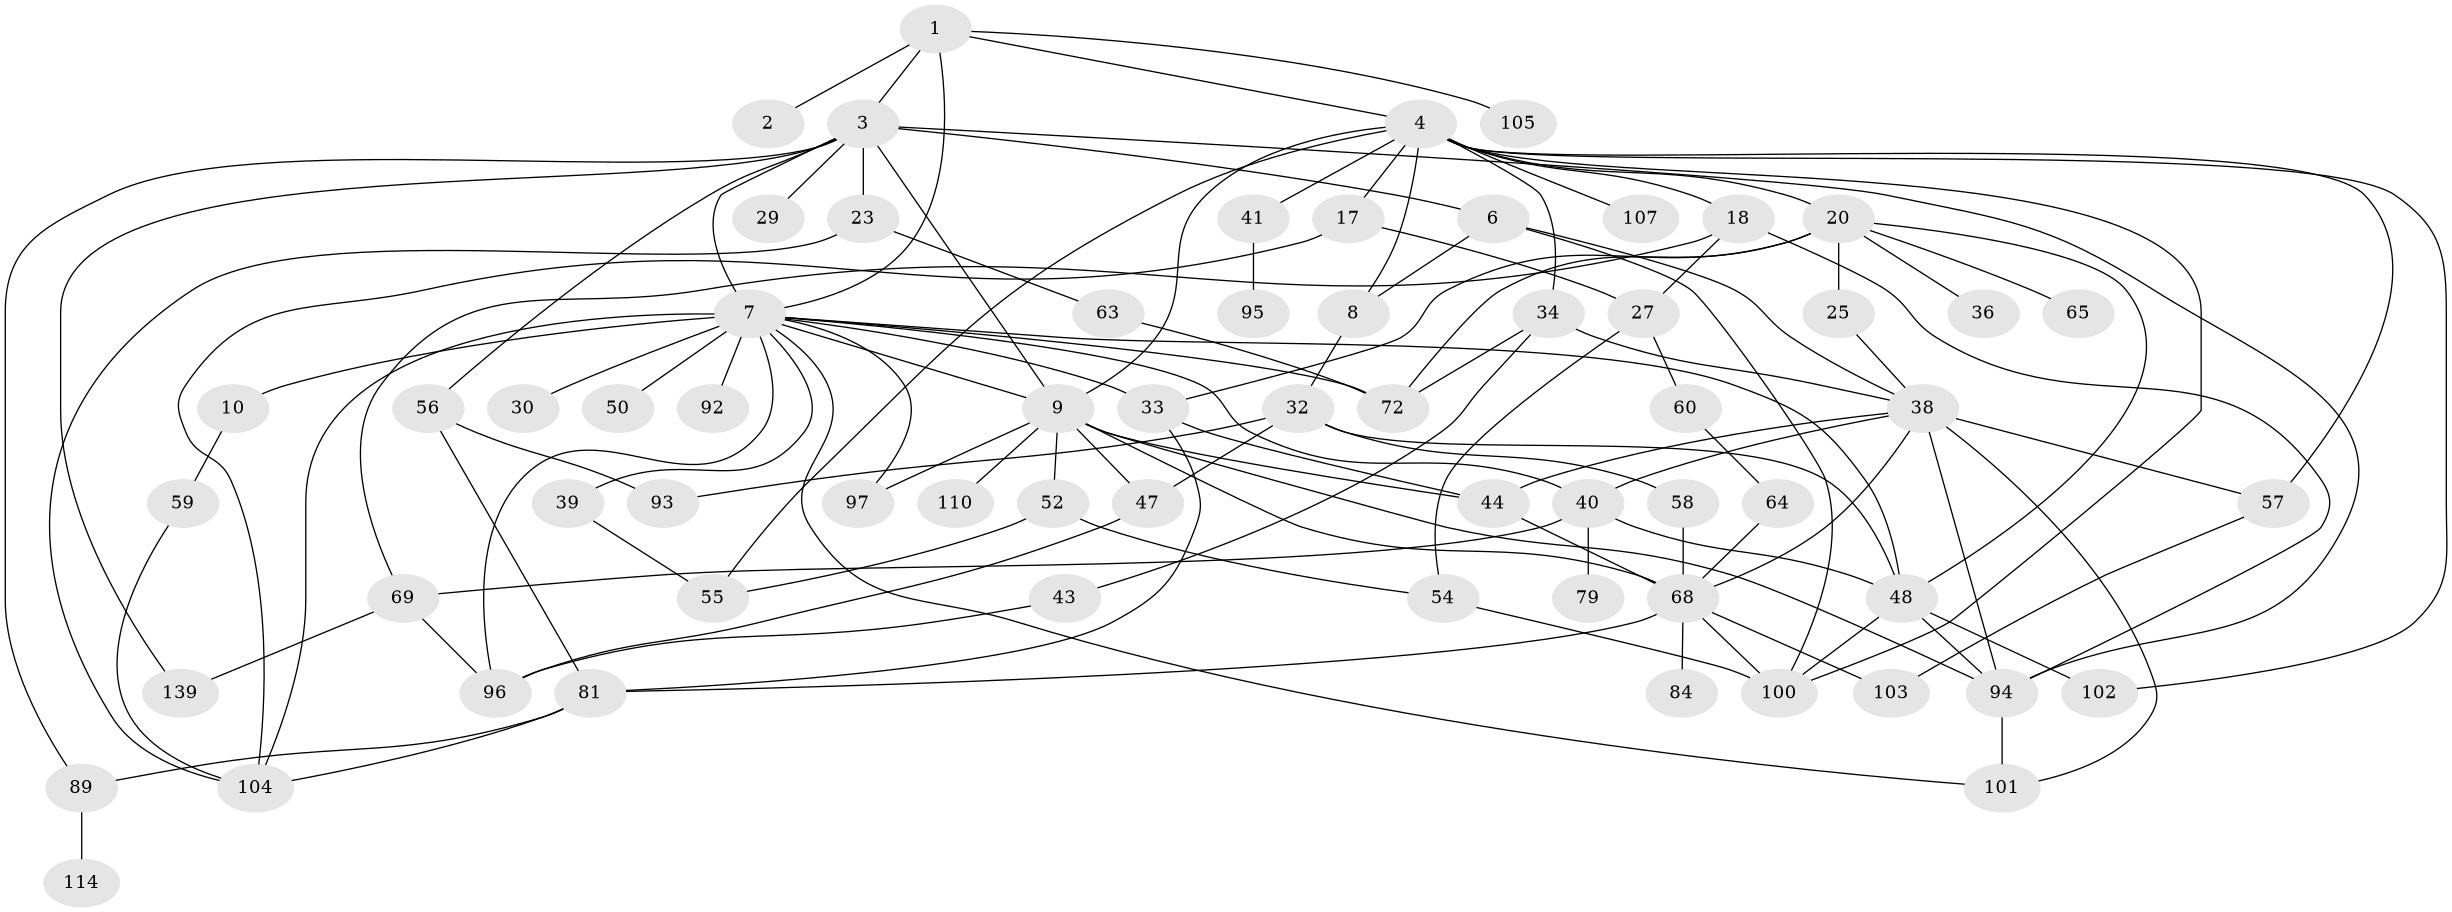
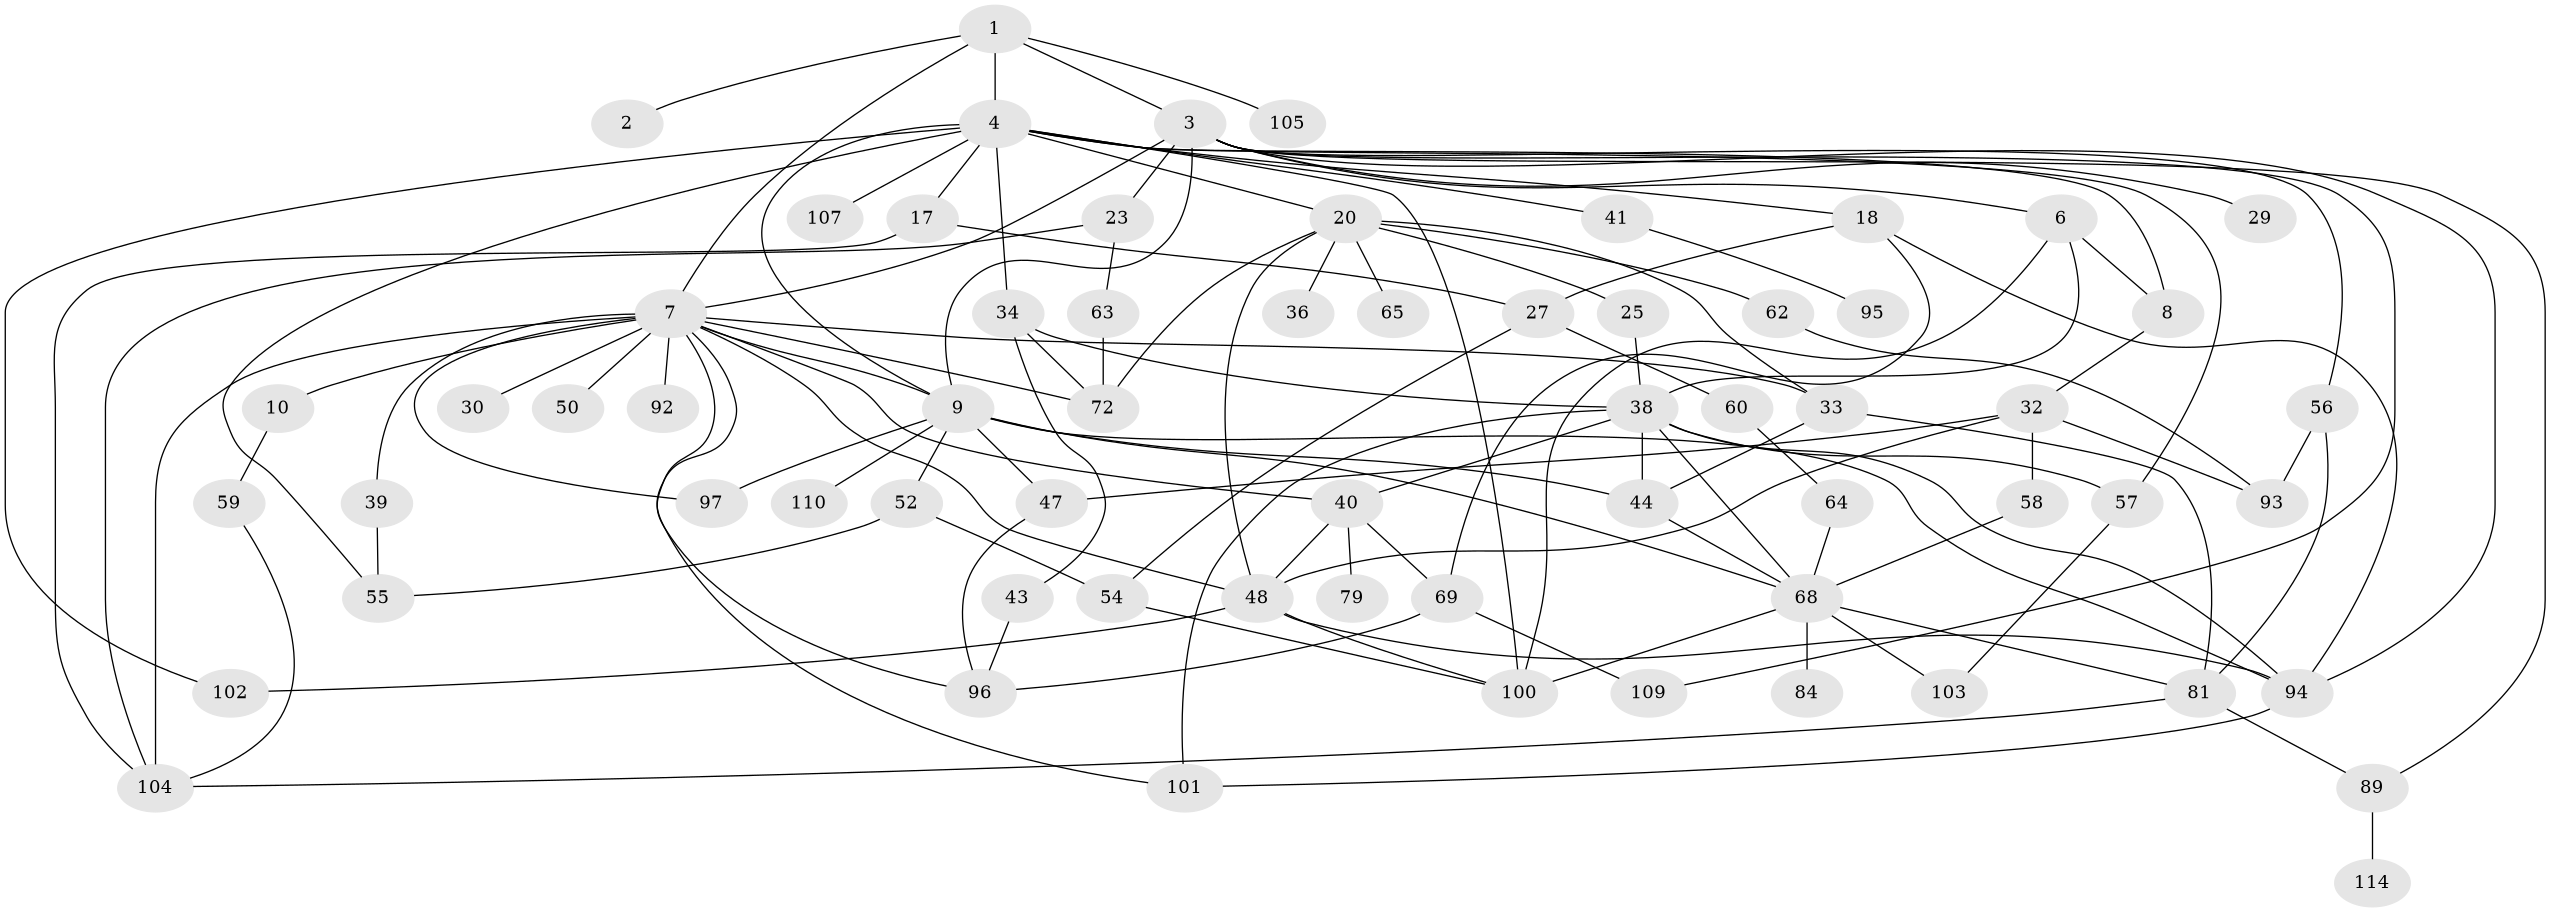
none -> (1778, 314)
(181, 693) -> (1649, 693)
